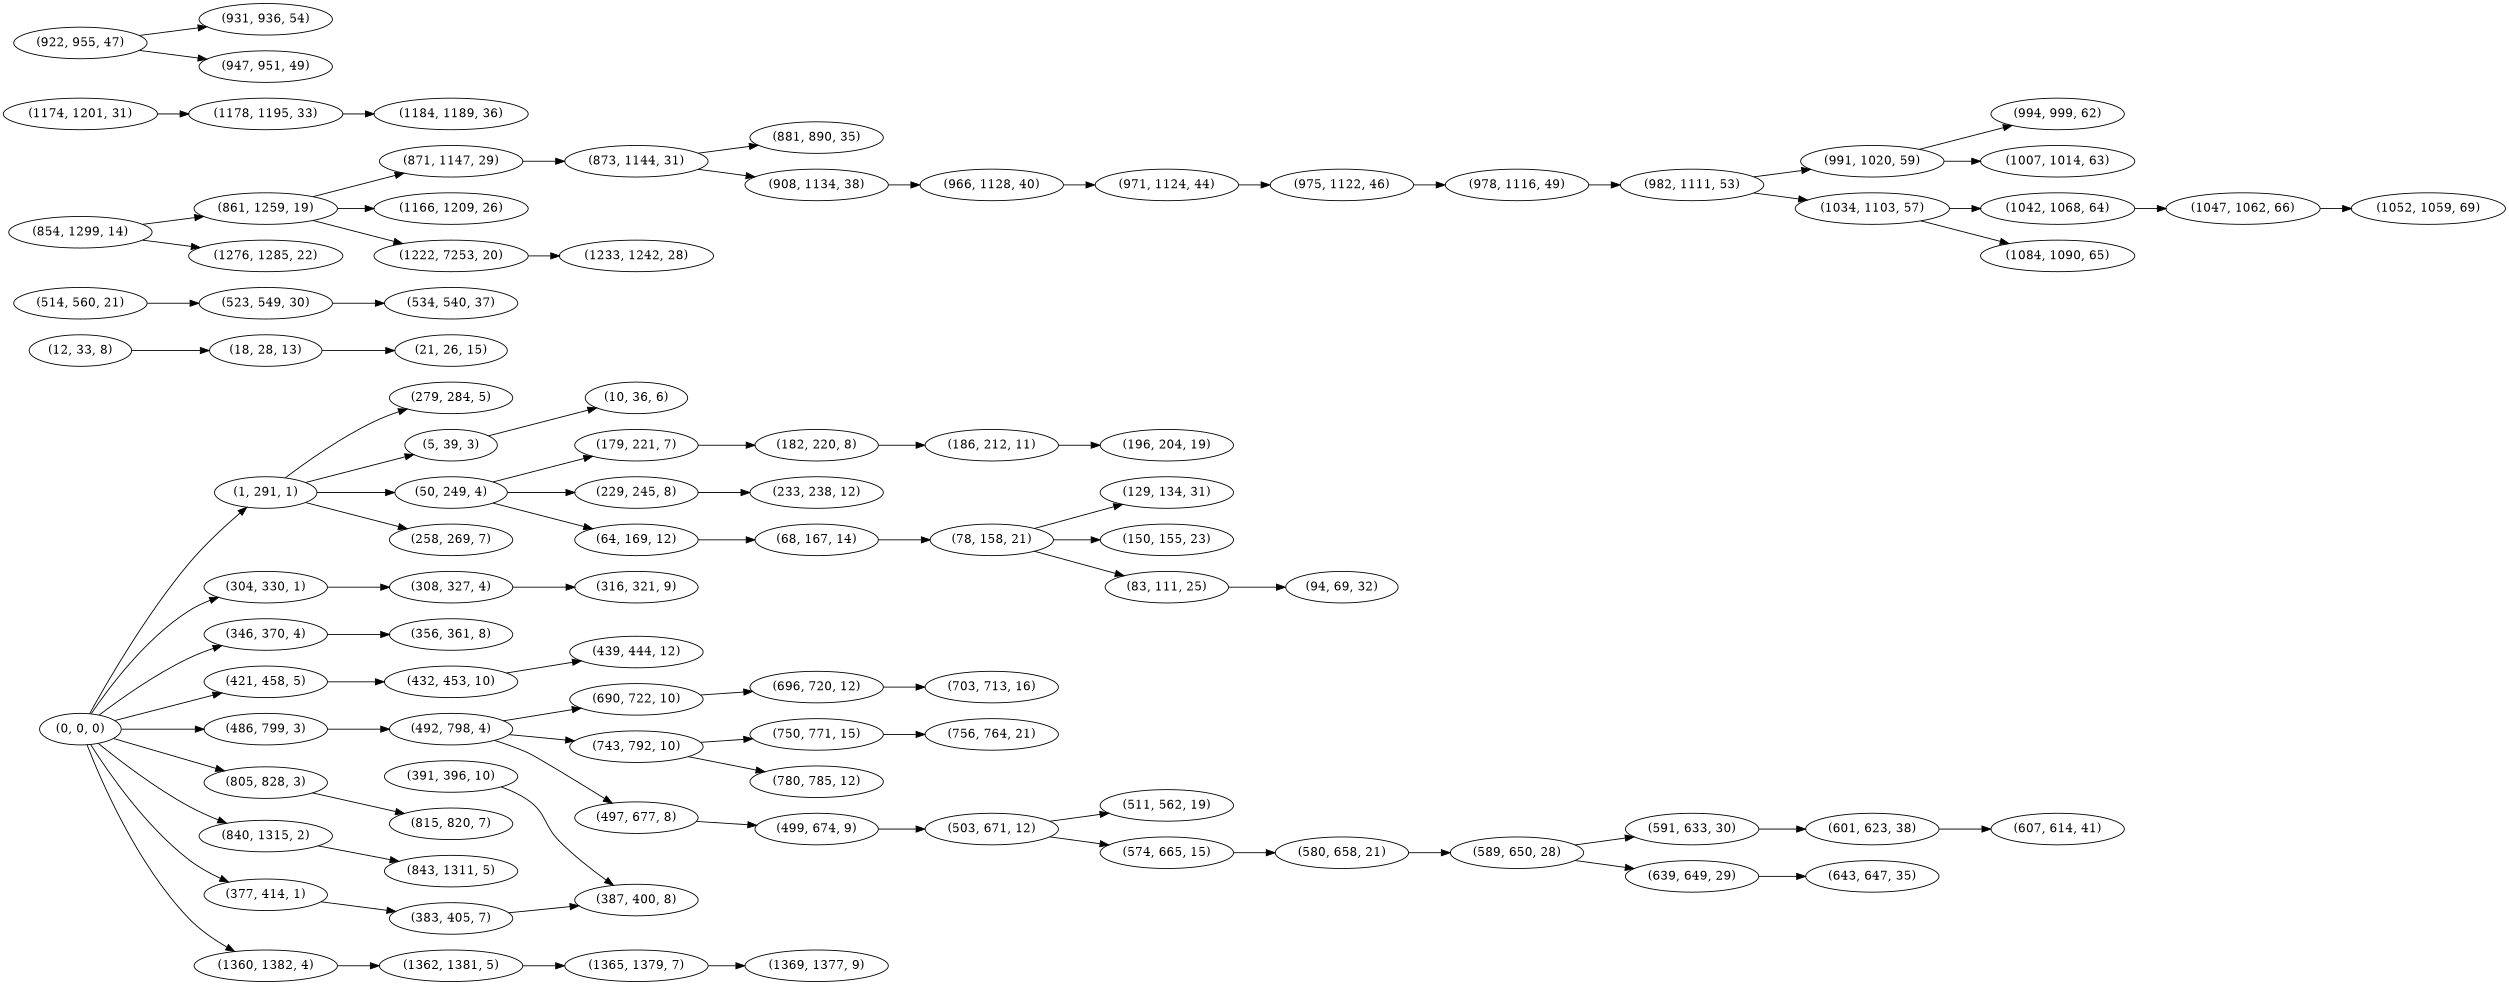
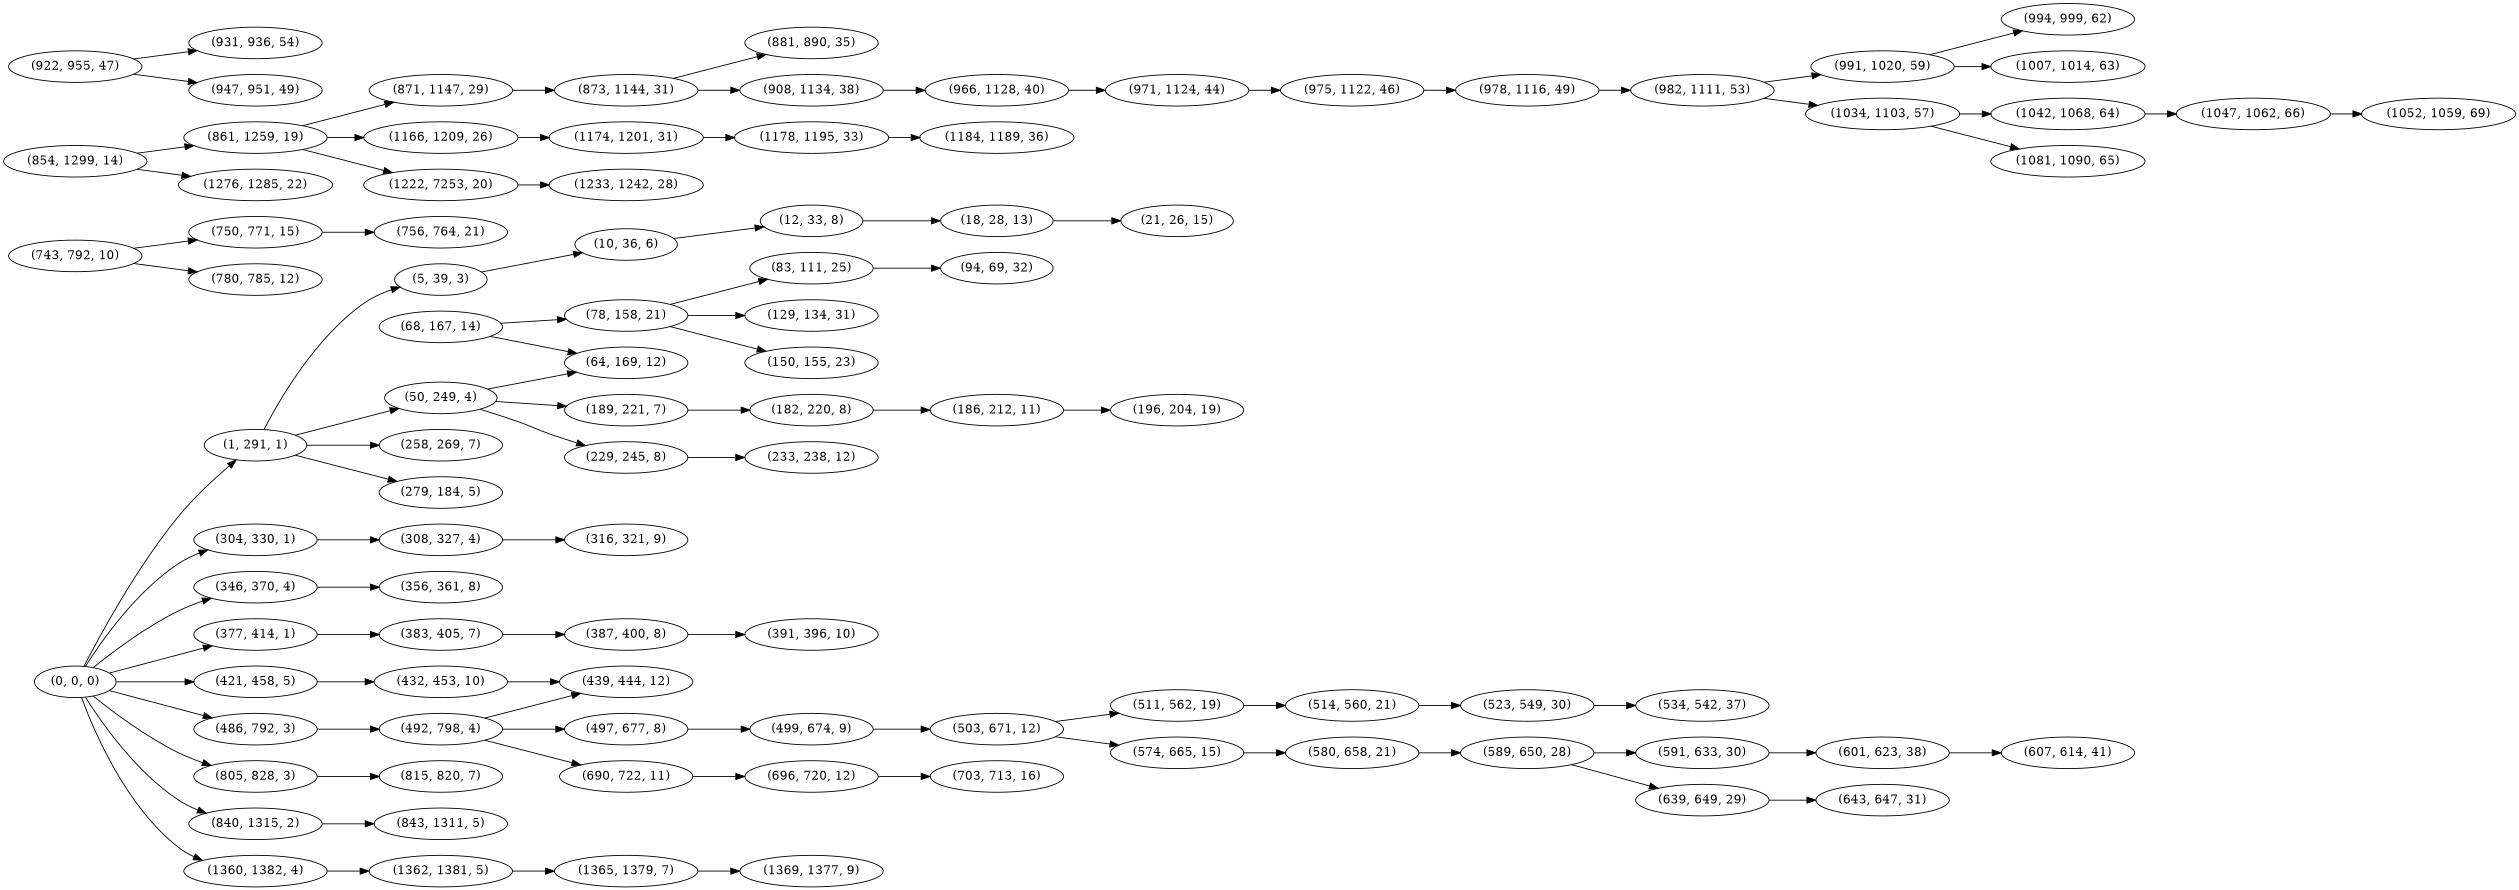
none -> (529, 138)
none -> (714, 233)
(2058, 256) -> (2068, 161)
(451, 303) -> (1702, 705)
(451, 398) -> (441, 493)
(636, 445) -> (626, 410)
(722, 540) -> (529, 344)
(636, 699) -> (626, 776)
none -> (1260, 705)
(266, 729) -> (255, 729)
(537, 737) -> (528, 707)
(553, 833) -> (712, 635)
(1872, 876) -> (1883, 800)
